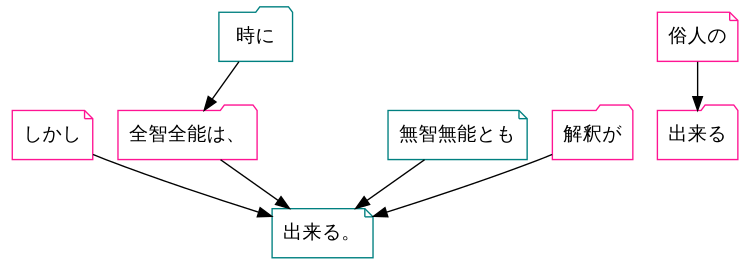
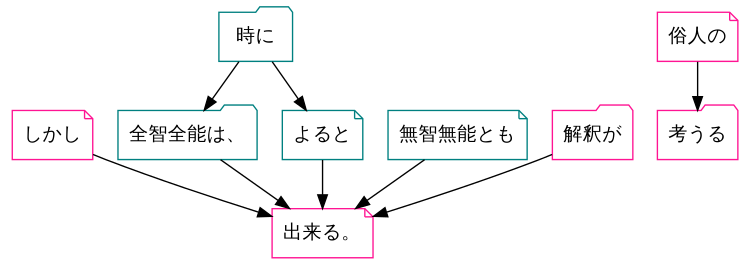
(188, 135) -> (188, 135)
none -> (323, 135)
(698, 135) -> (698, 135)
(323, 233) -> (323, 233)
